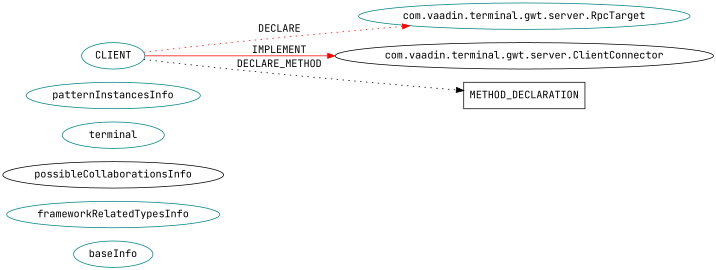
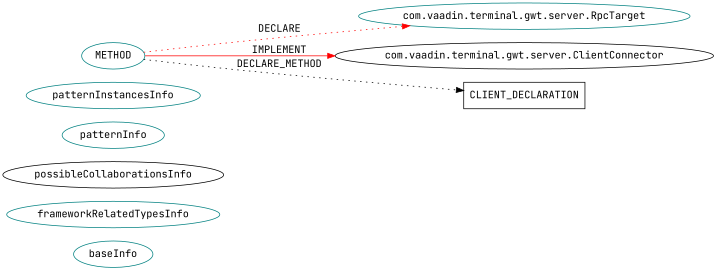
(113, 56) -> (113, 56)
(524, 96) -> (524, 96)
(113, 135) -> (113, 135)
